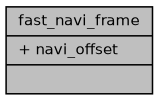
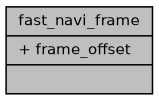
(69, 50) -> (75, 50)
